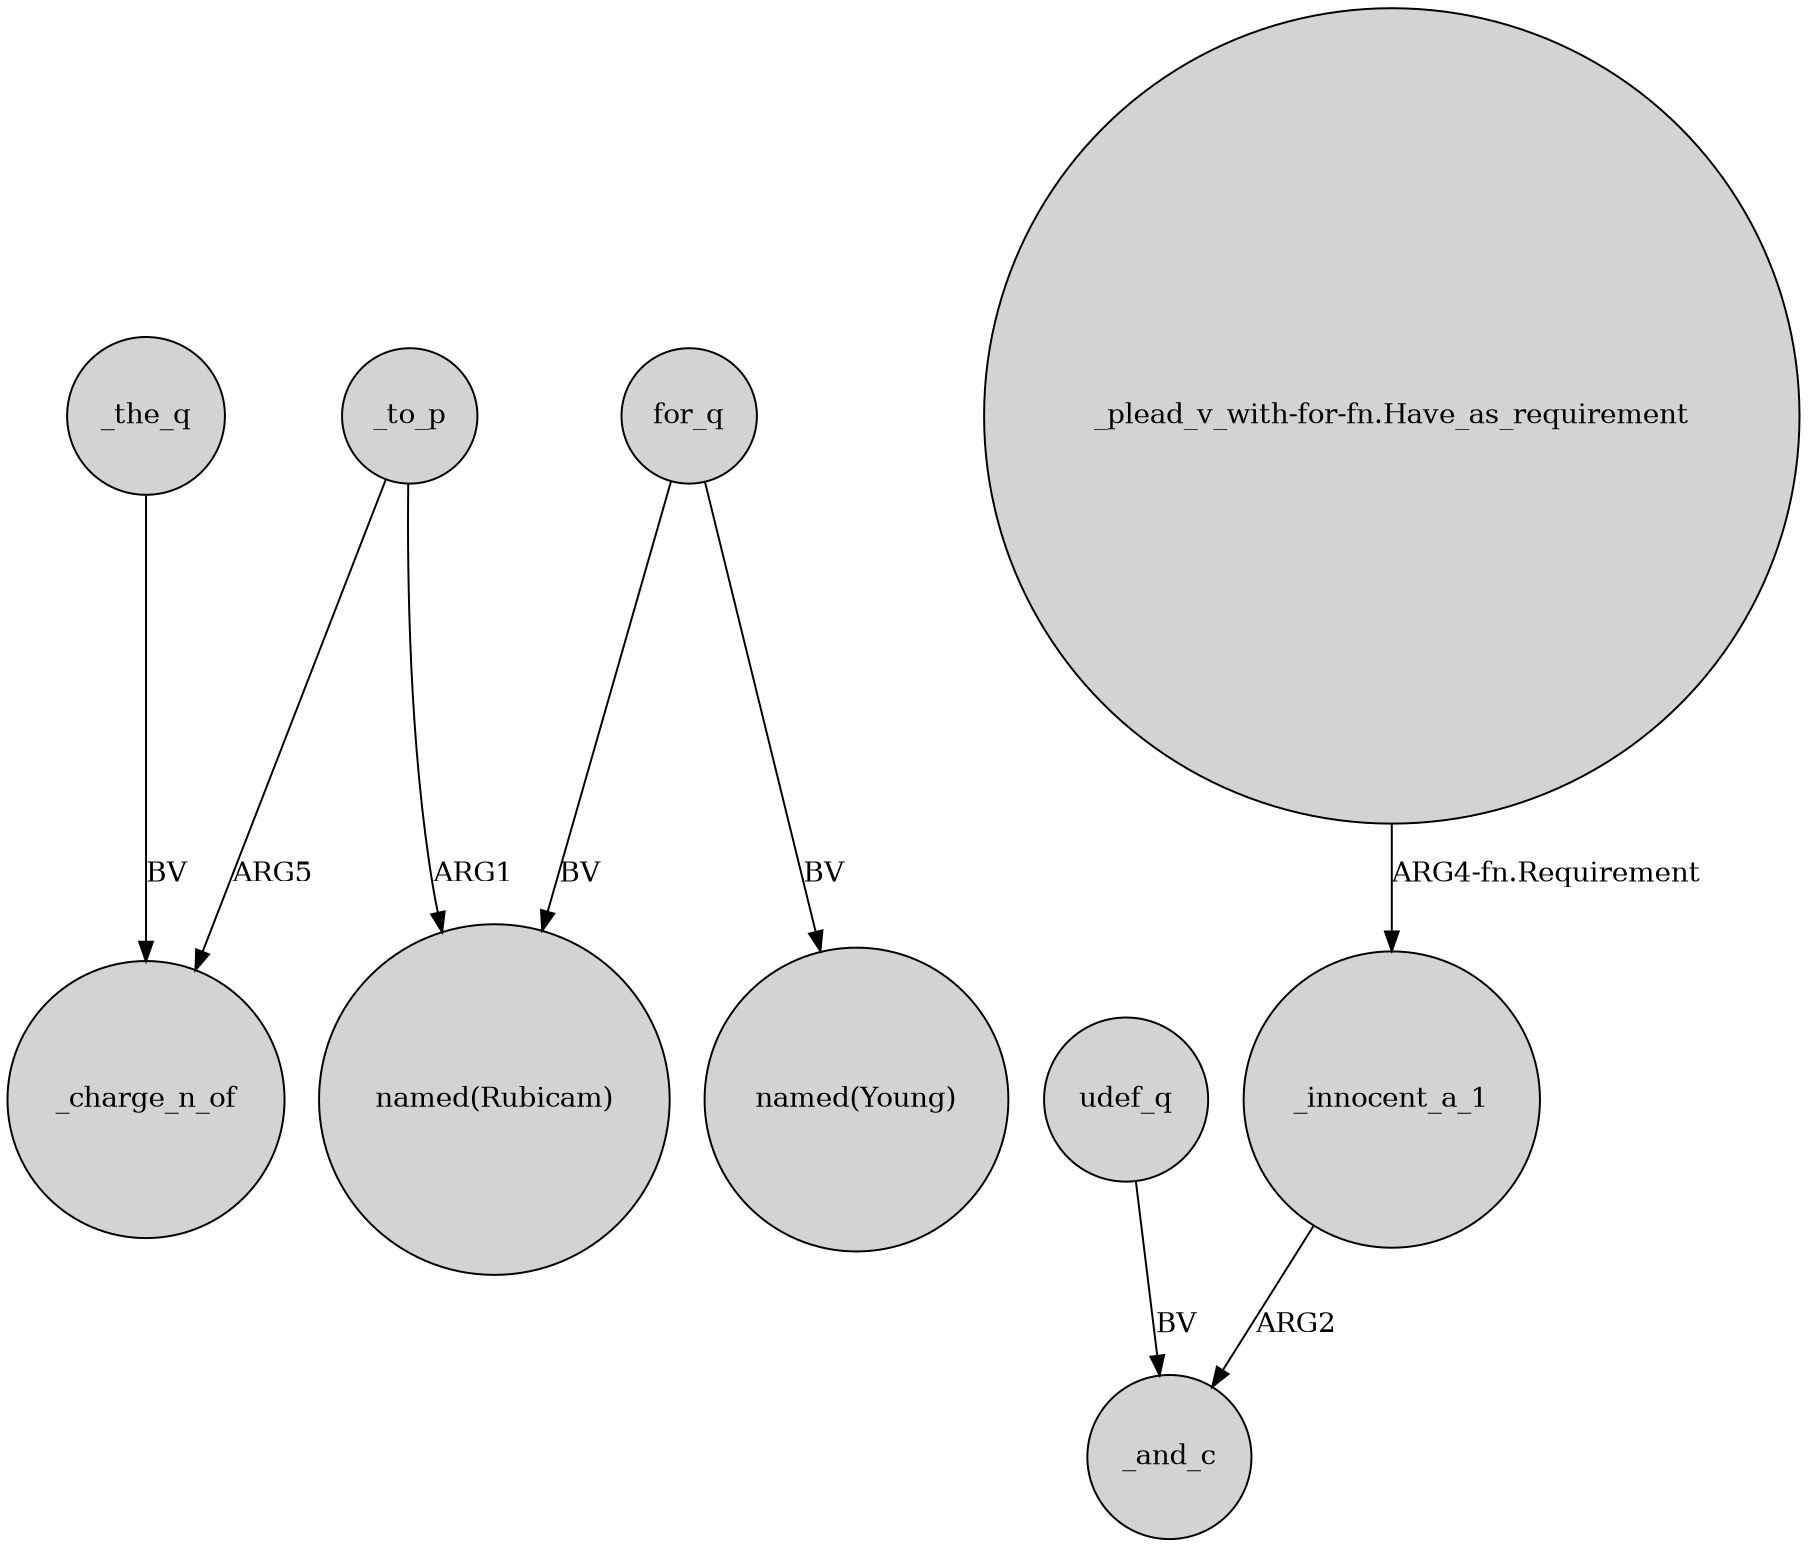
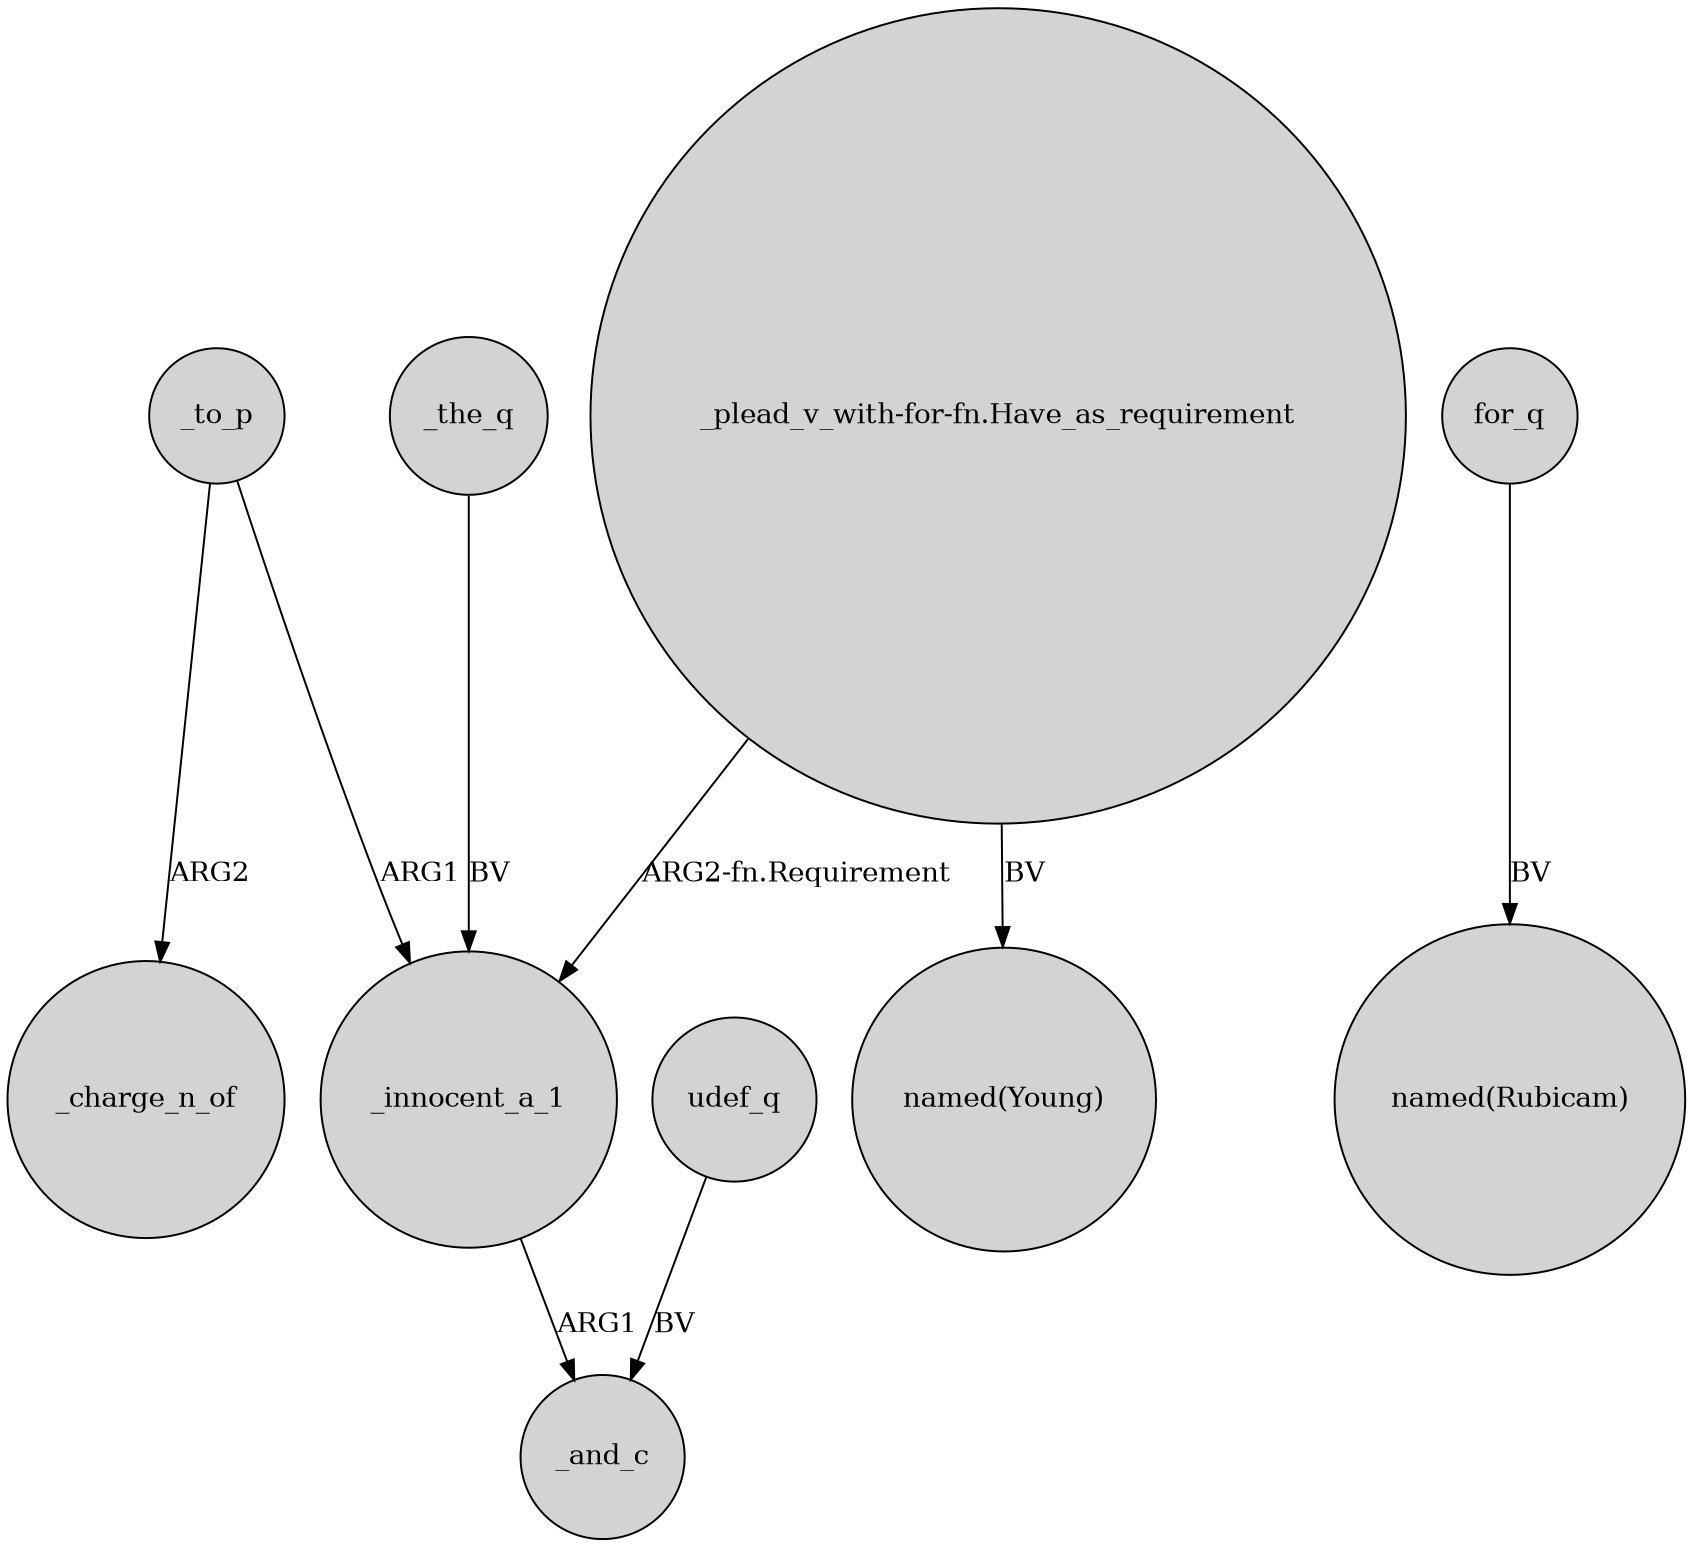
(413, 699) -> (316, 714)
(760, 707) -> (1002, 875)
(146, 719) -> (469, 713)
(273, 874) -> (210, 874)
(1546, 874) -> (796, 874)
(1296, 1325) -> (598, 1325)
